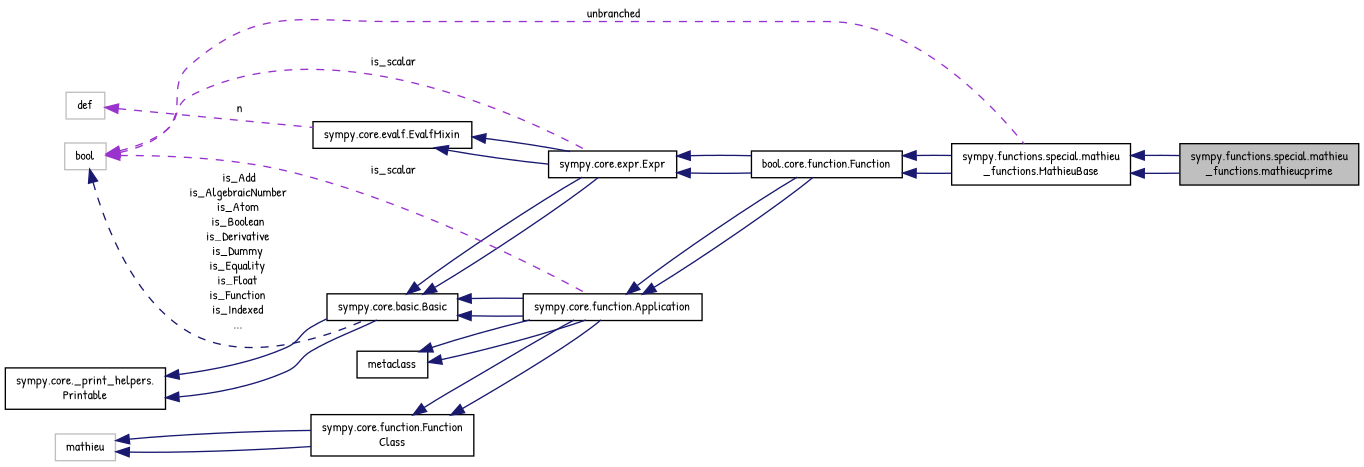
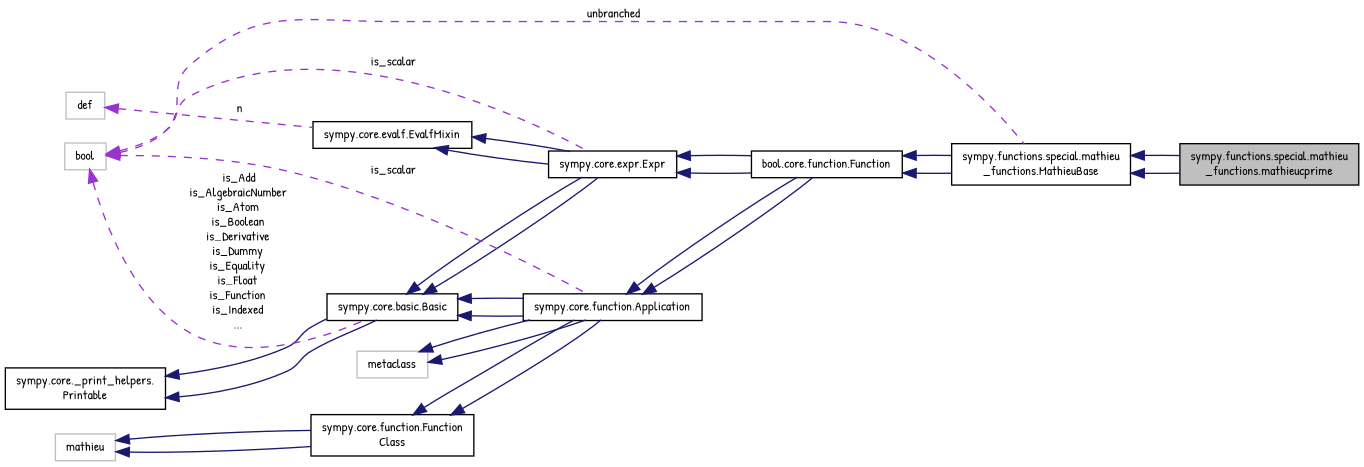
(189, 332) -> (189, 332)
(392, 365) -> (392, 365)
